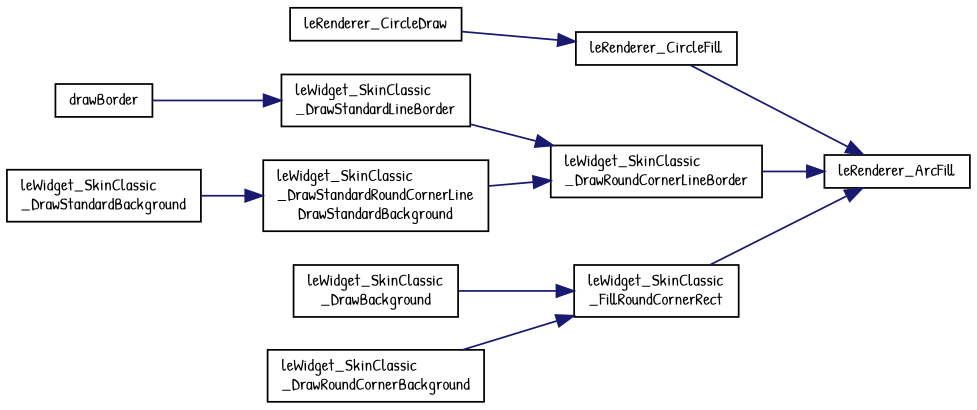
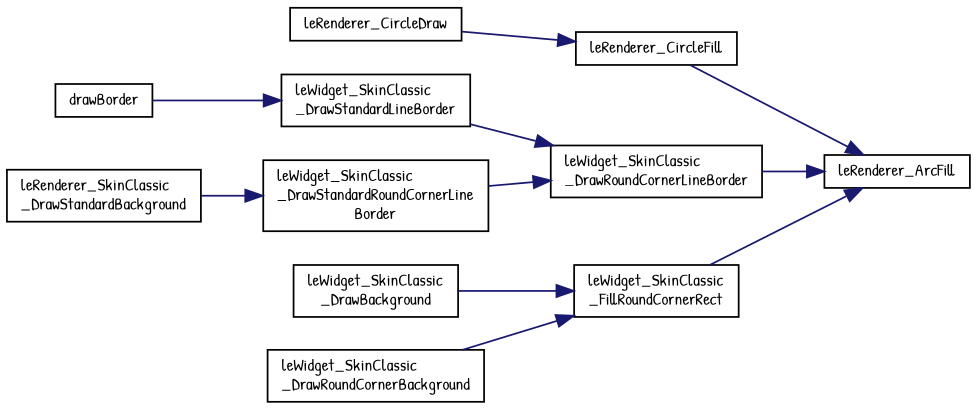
(104, 196) -> (104, 196)
(376, 196) -> (376, 196)
